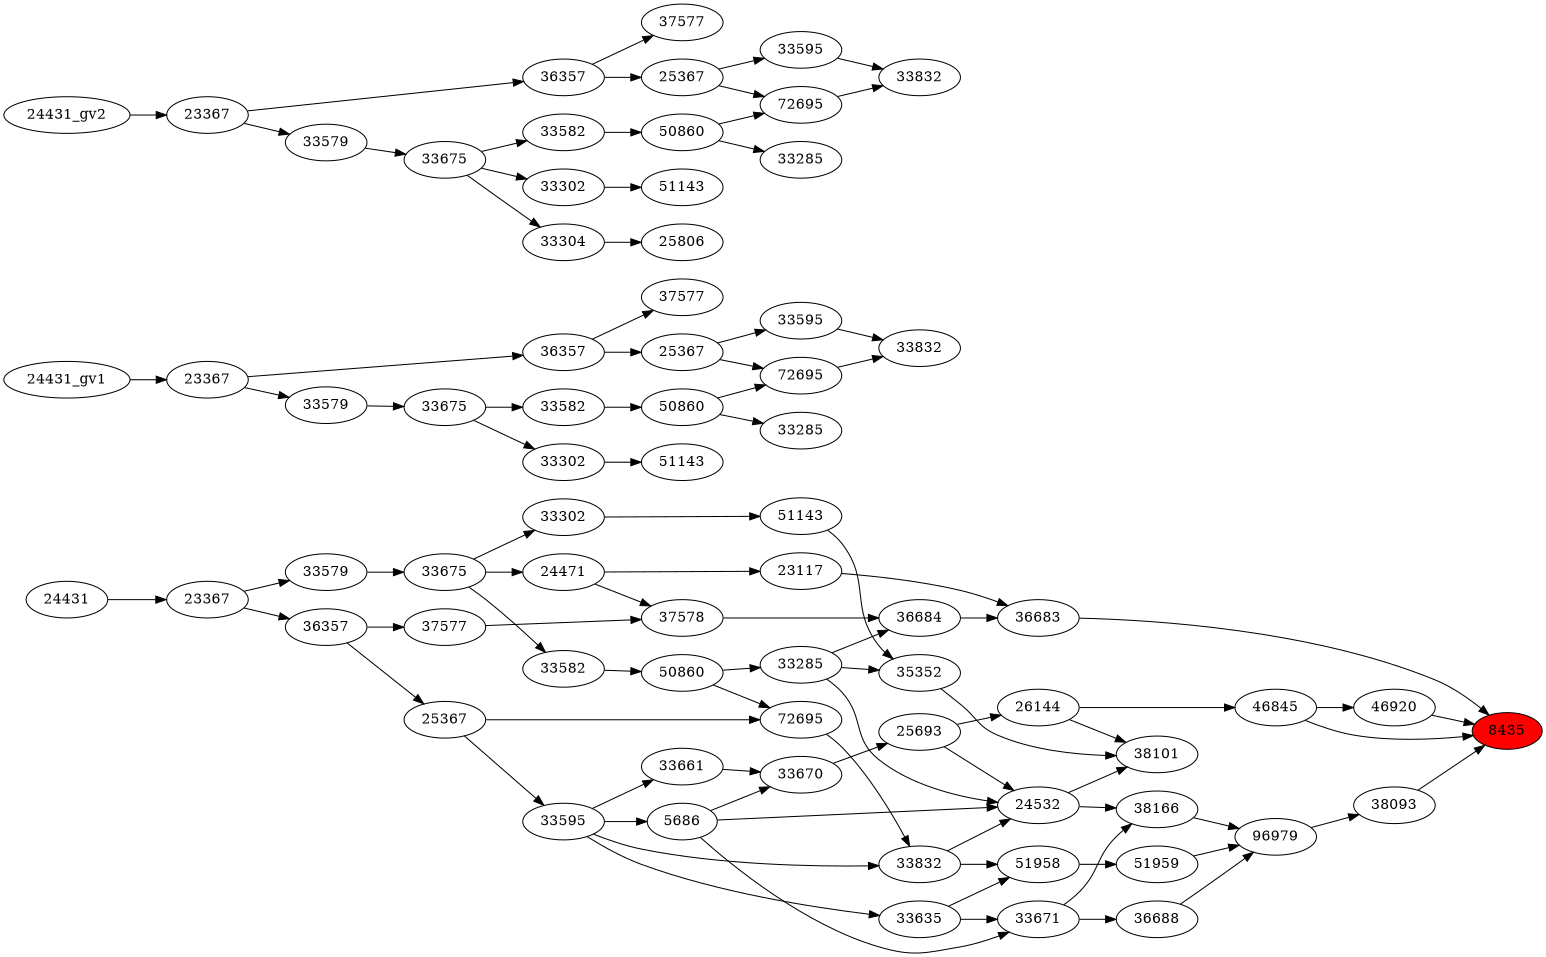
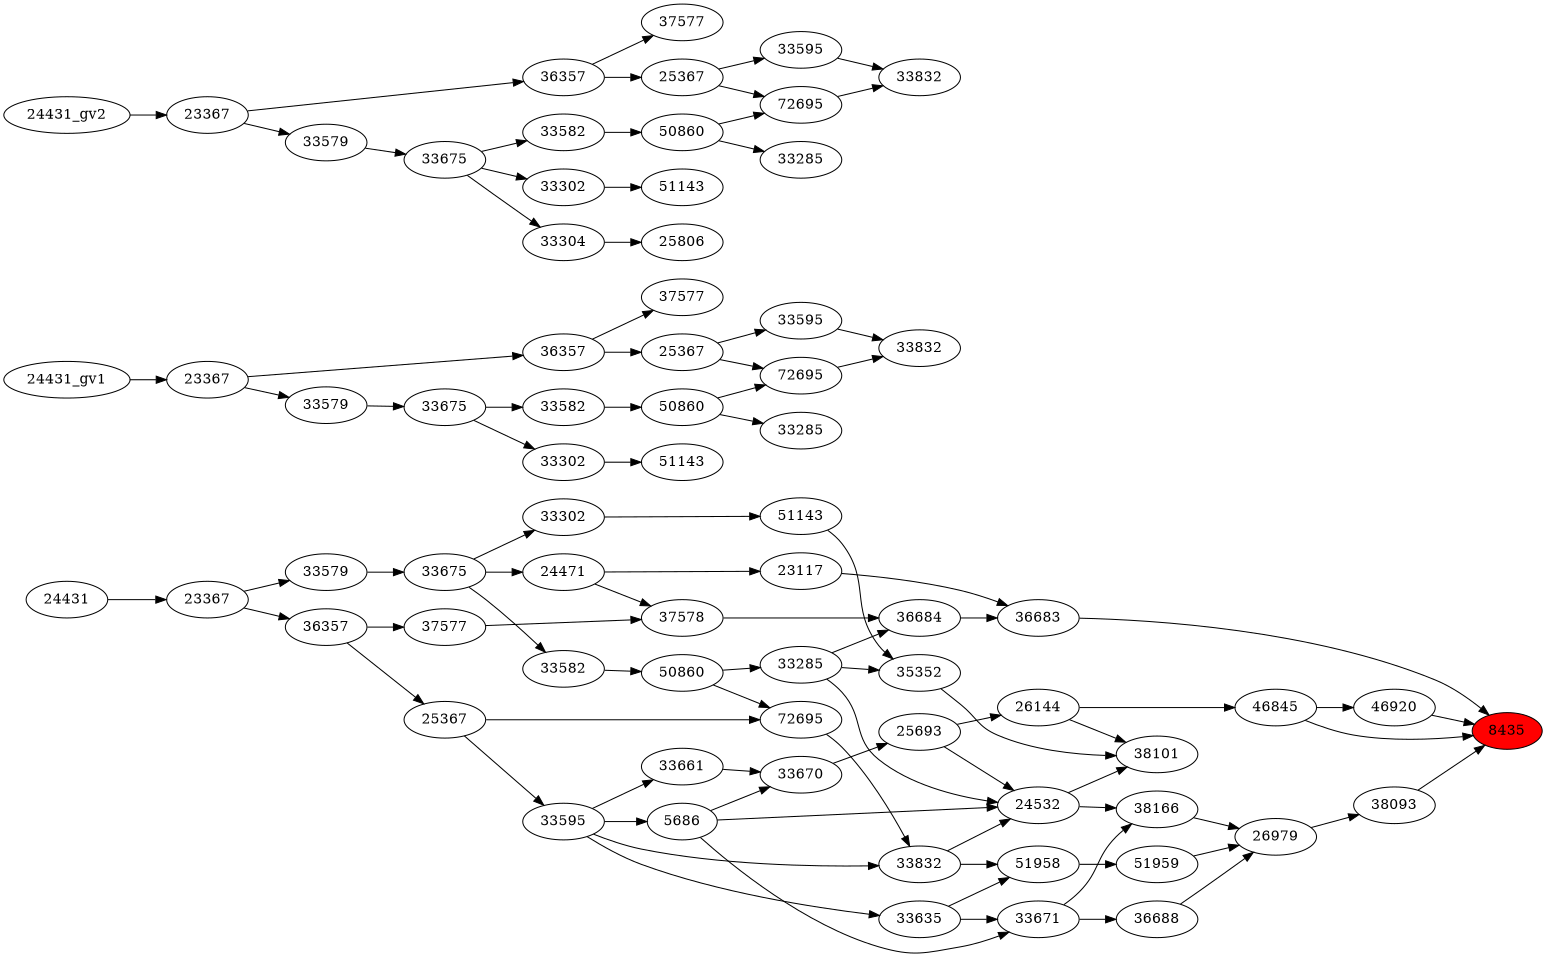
(1276, 837) -> (1276, 837)
